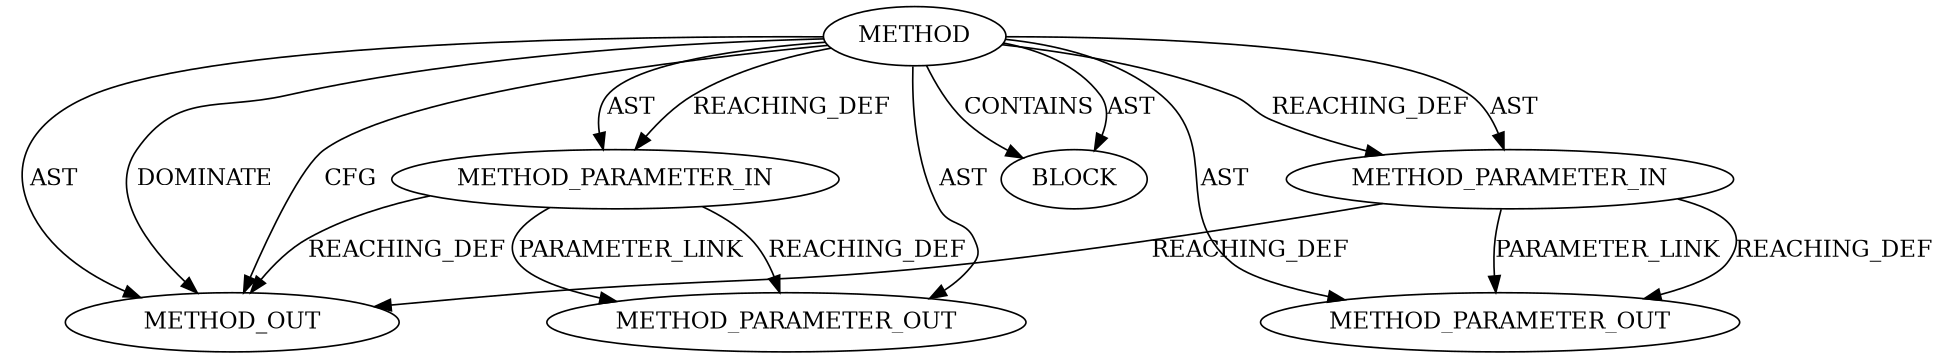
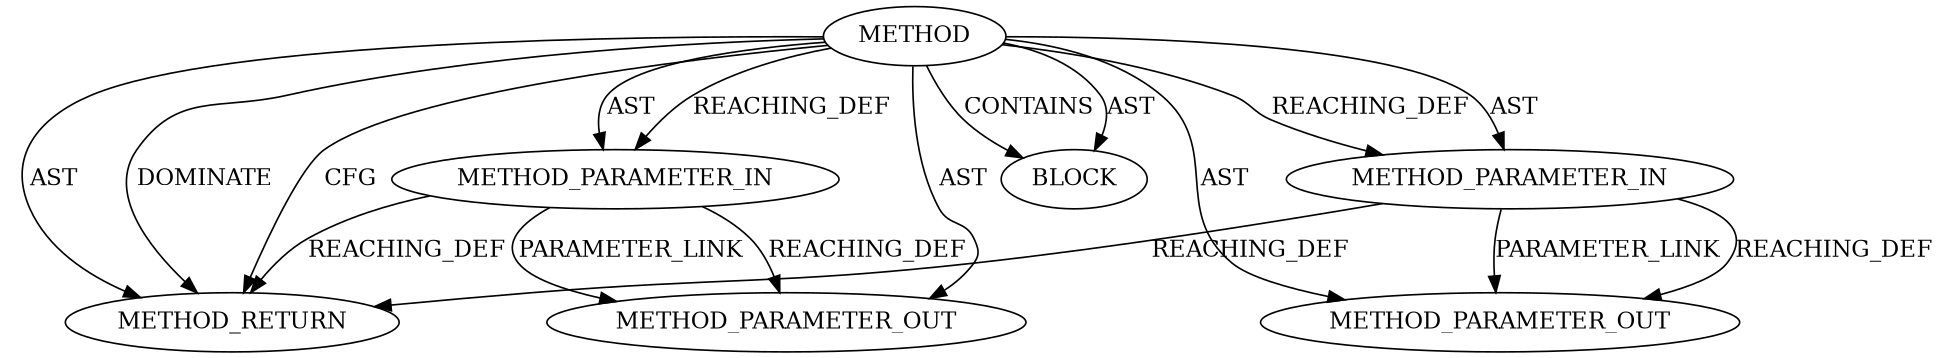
(232, 322) -> (232, 322)
